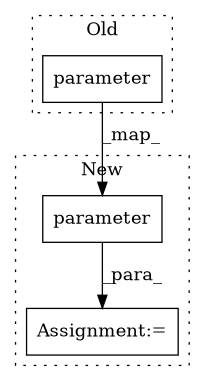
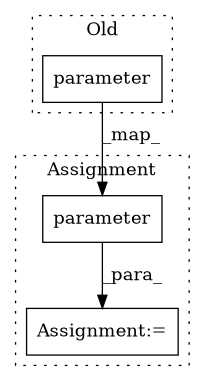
(102, 170) -> (102, 170)
